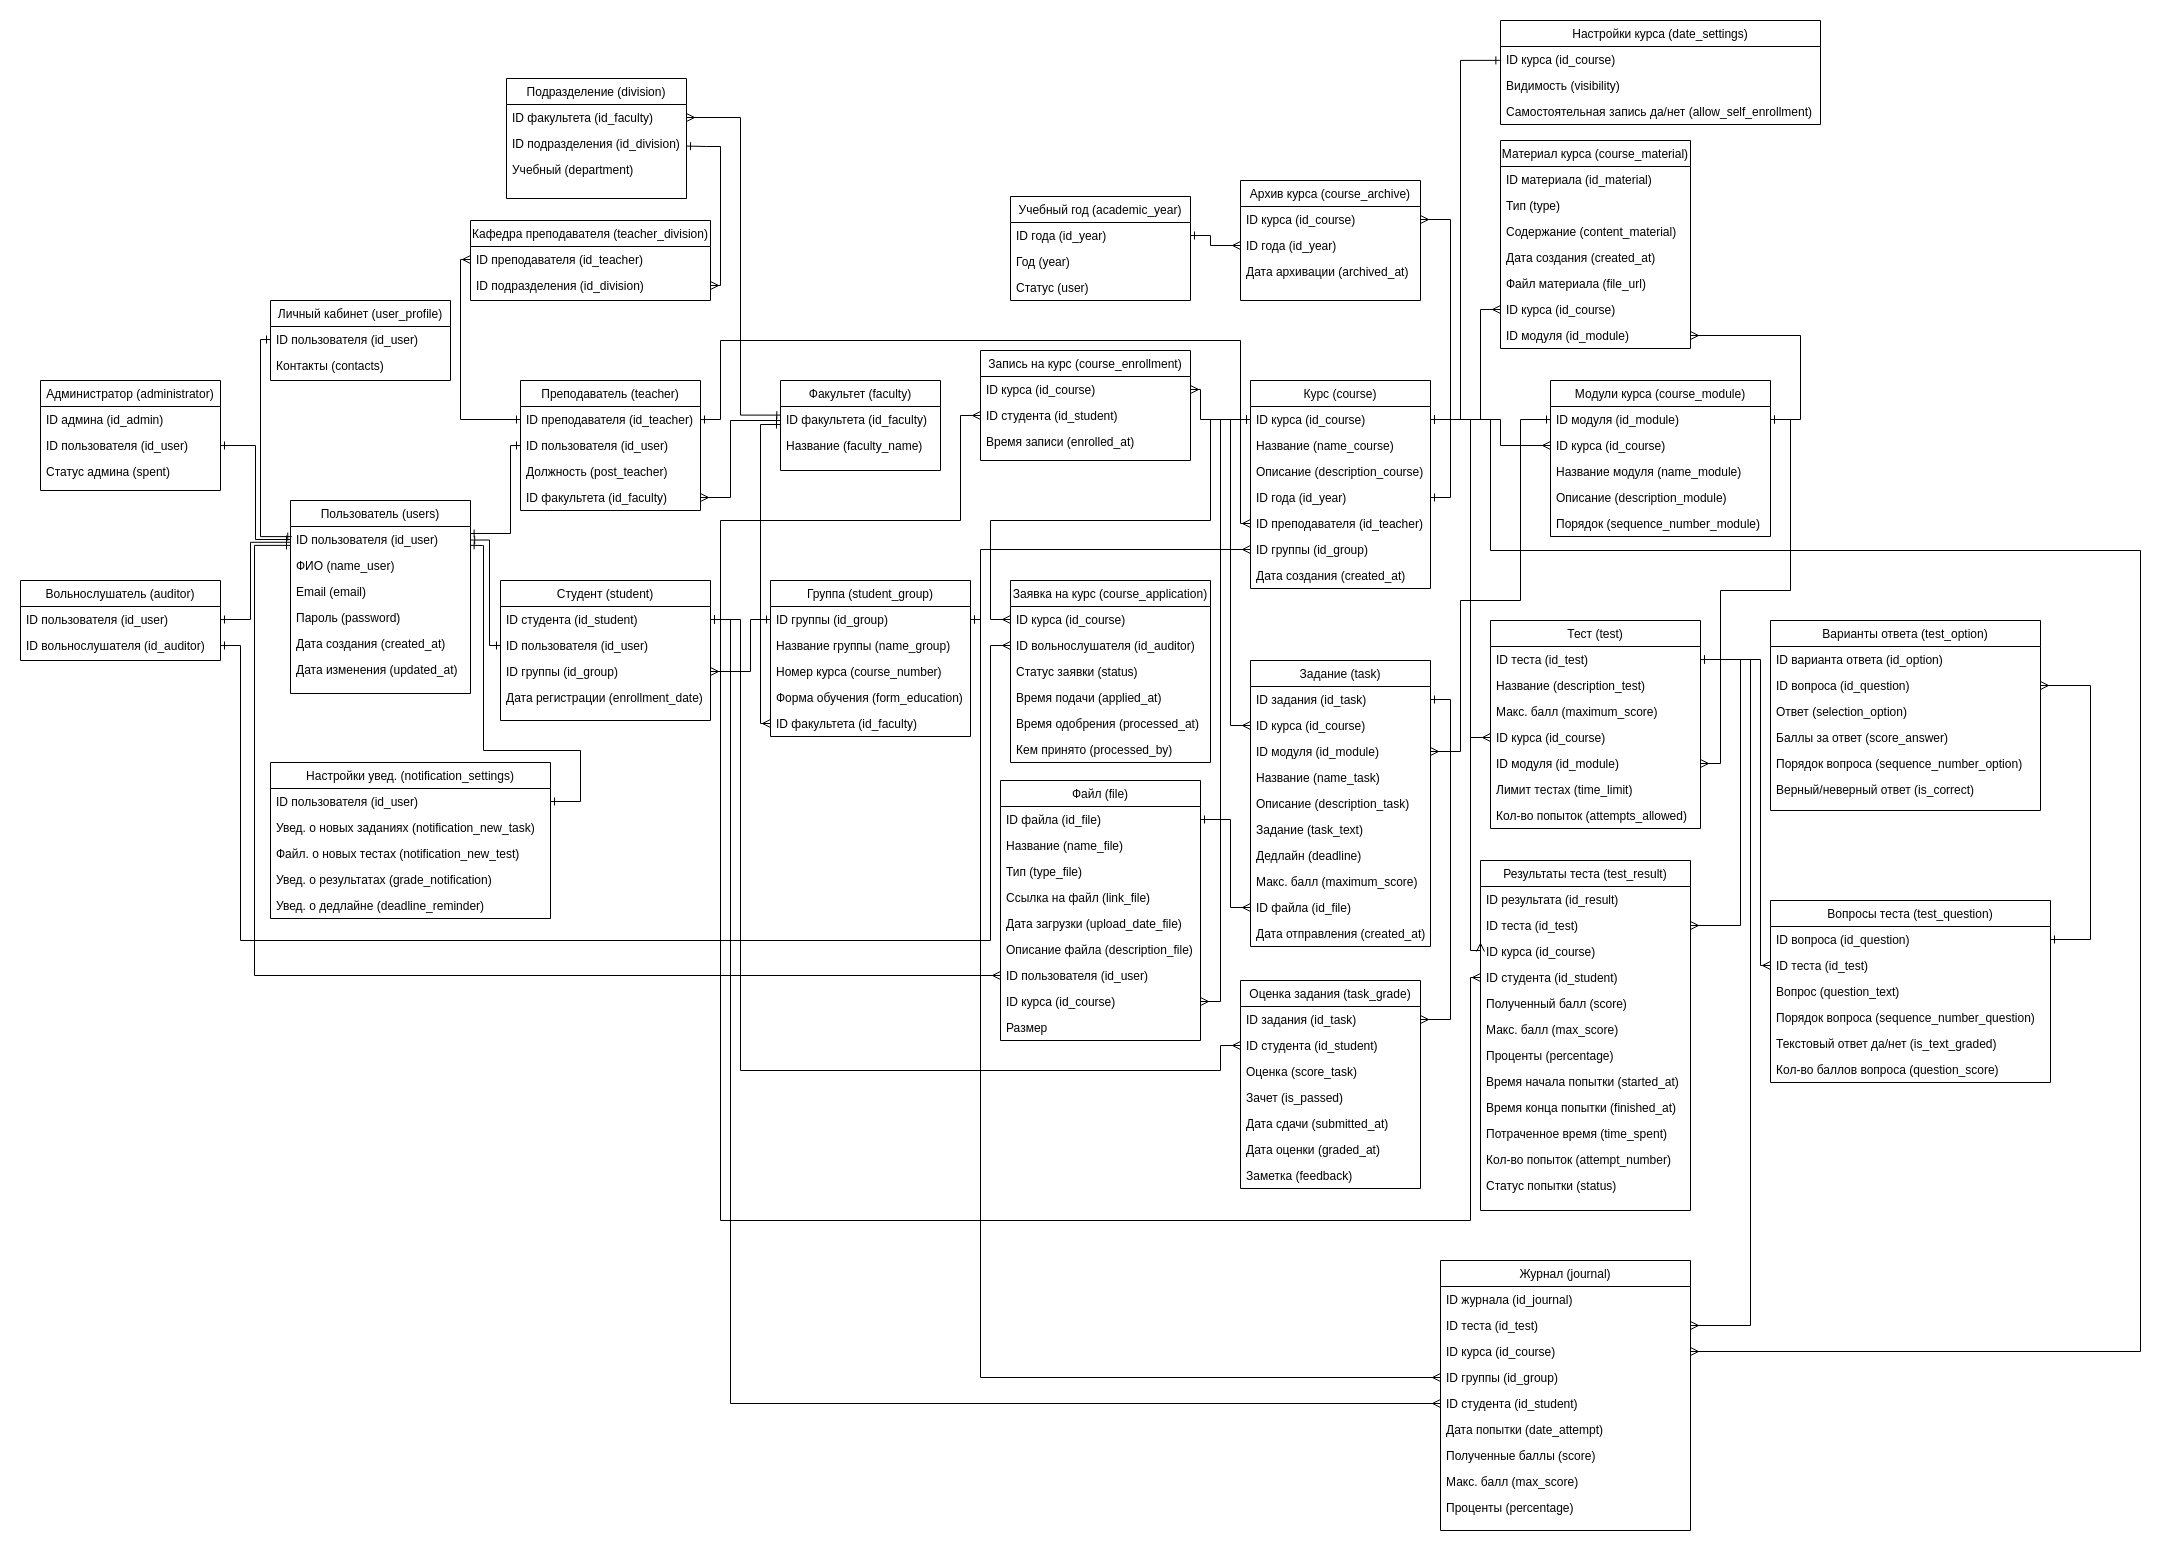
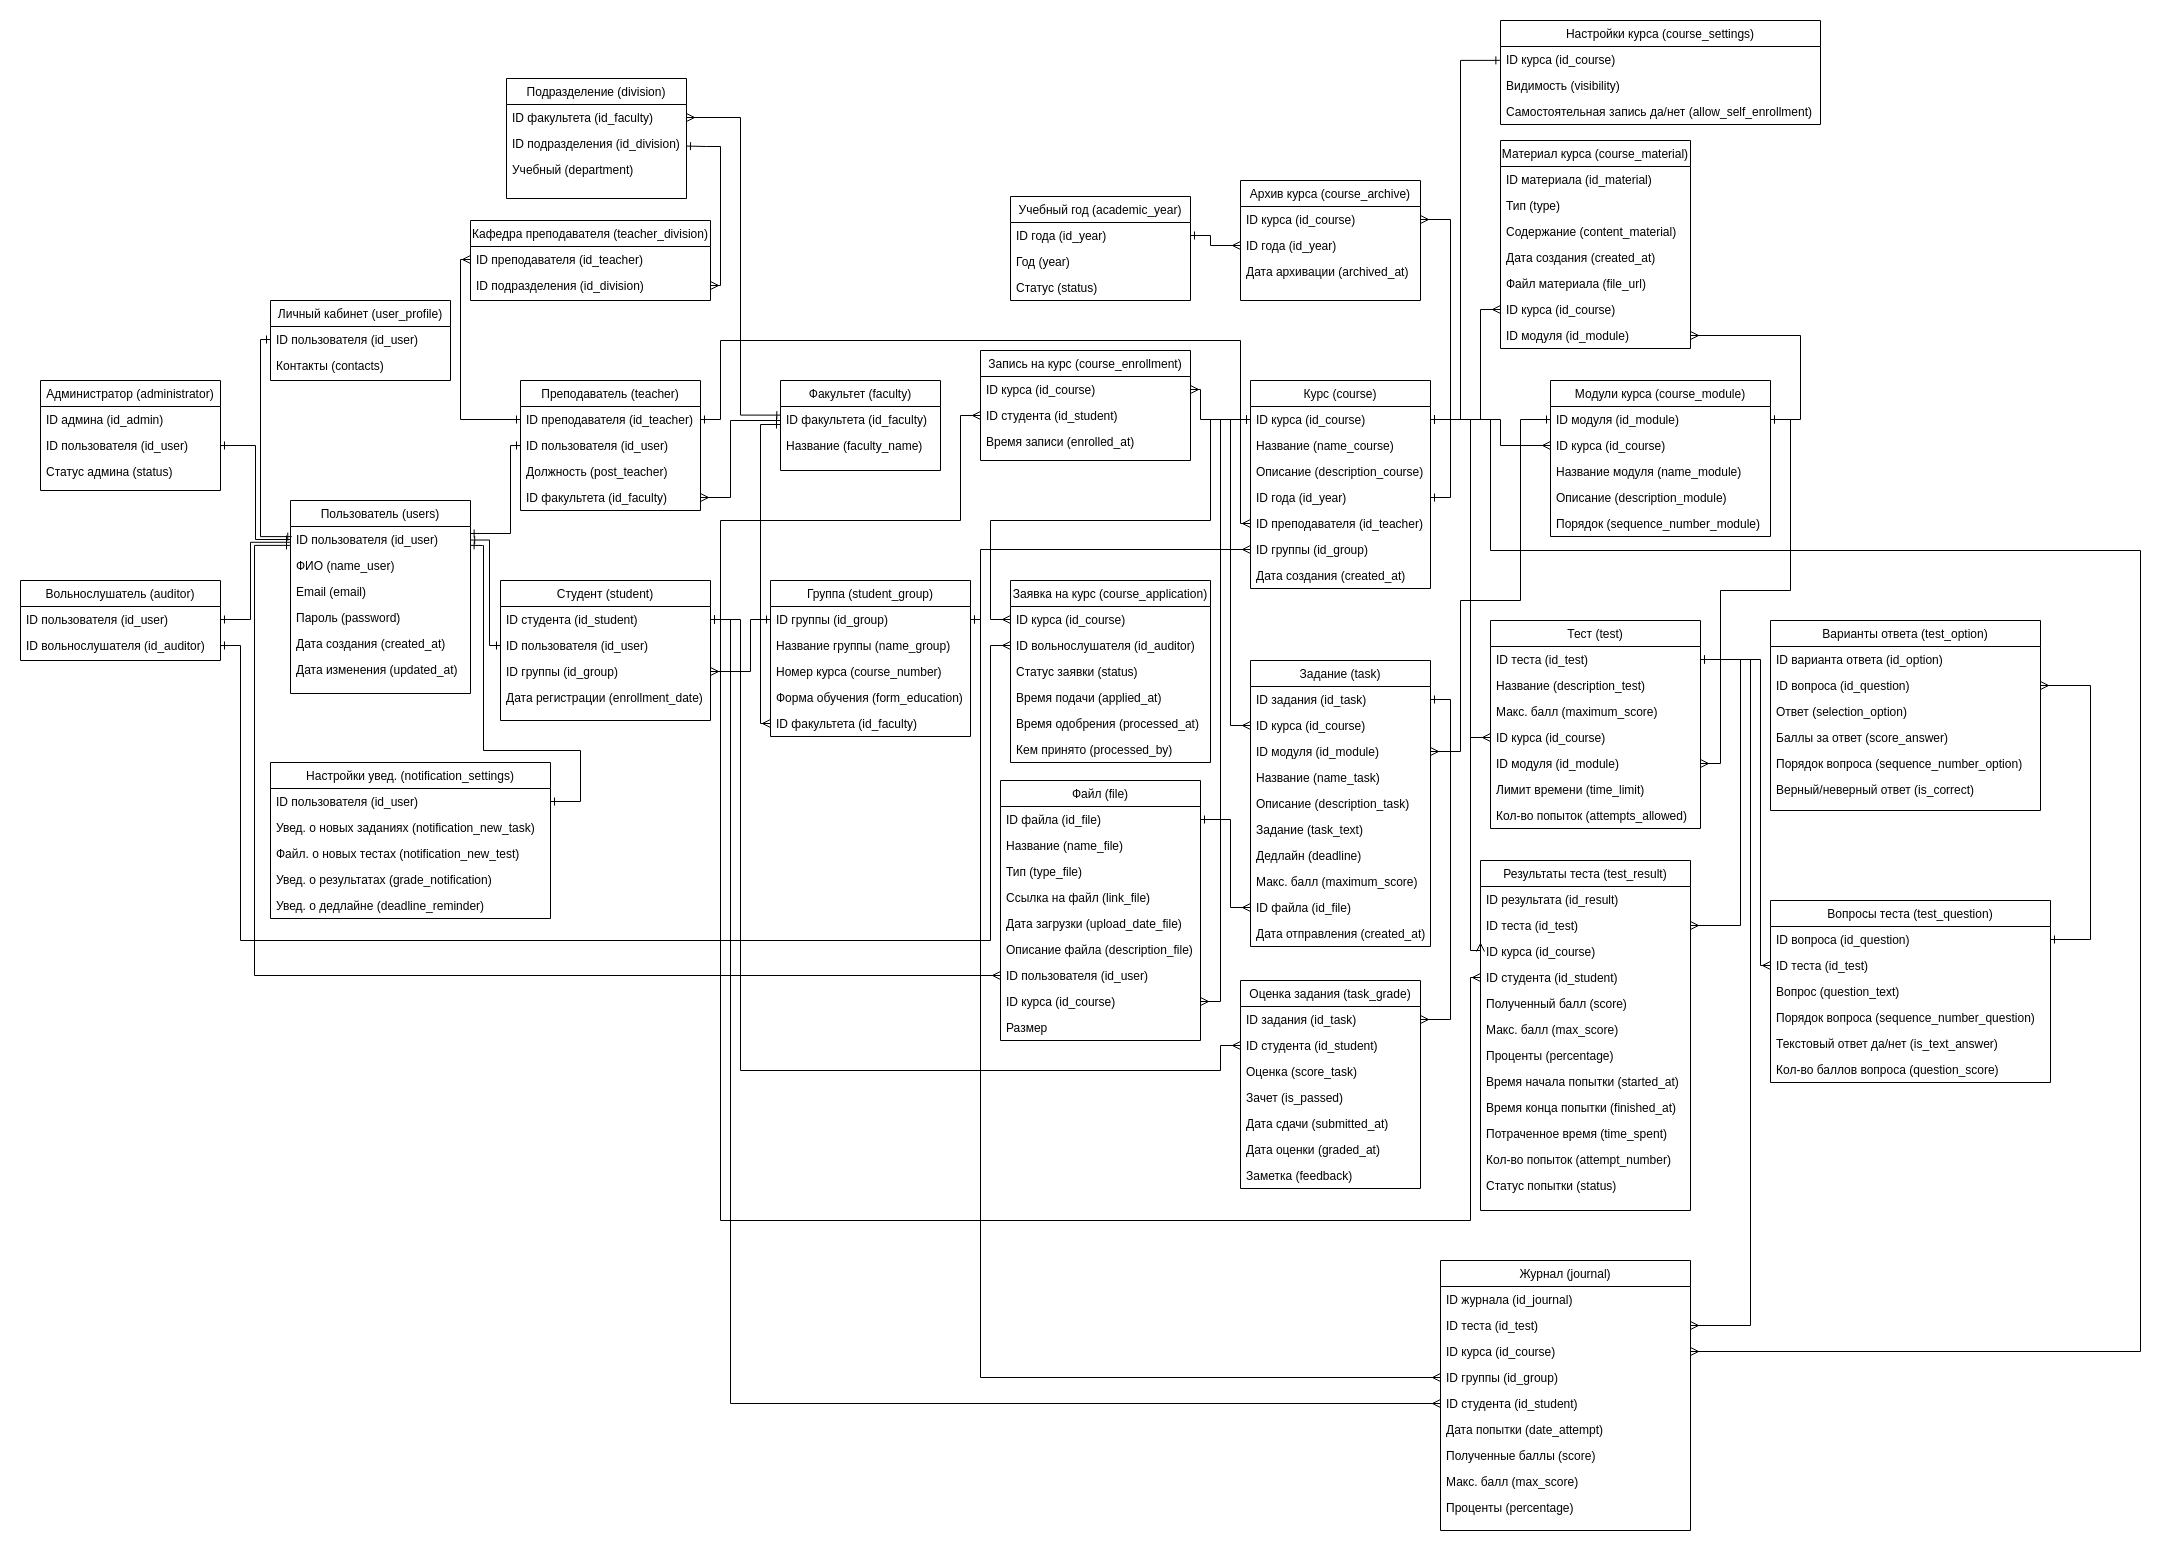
(1660, 34) -> (1660, 34)
(1058, 288) -> (1065, 288)
(113, 472) -> (117, 472)
(1571, 790) -> (1574, 790)
(1901, 1044) -> (1901, 1044)
